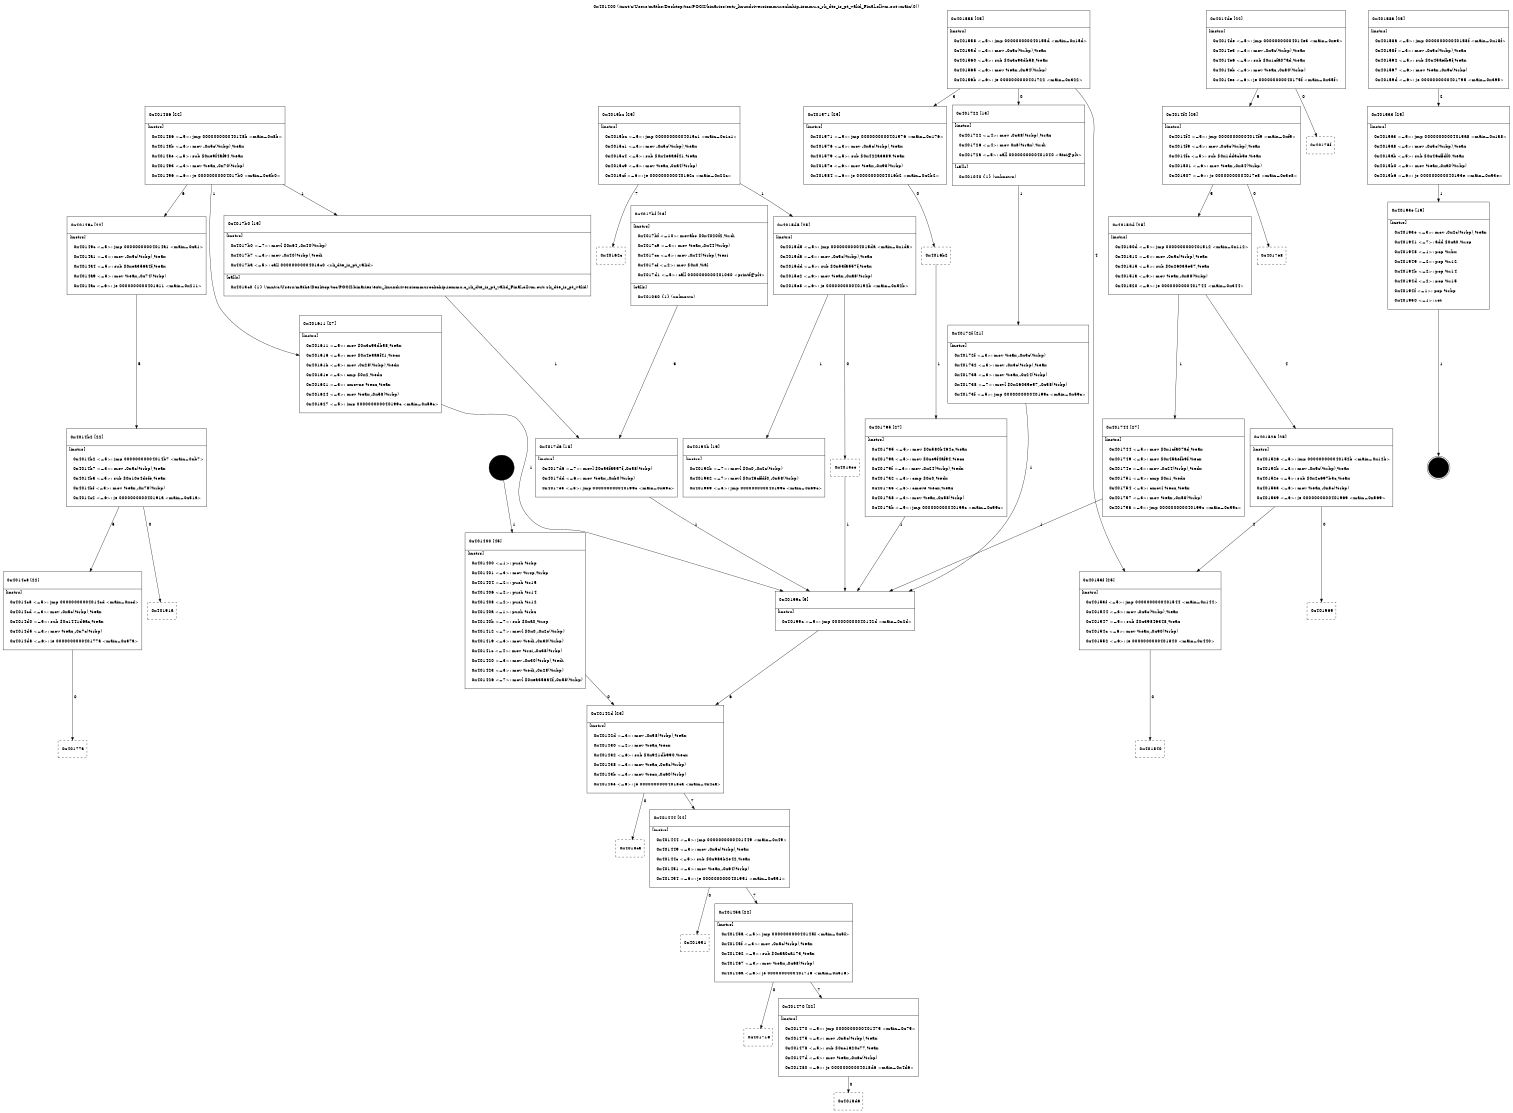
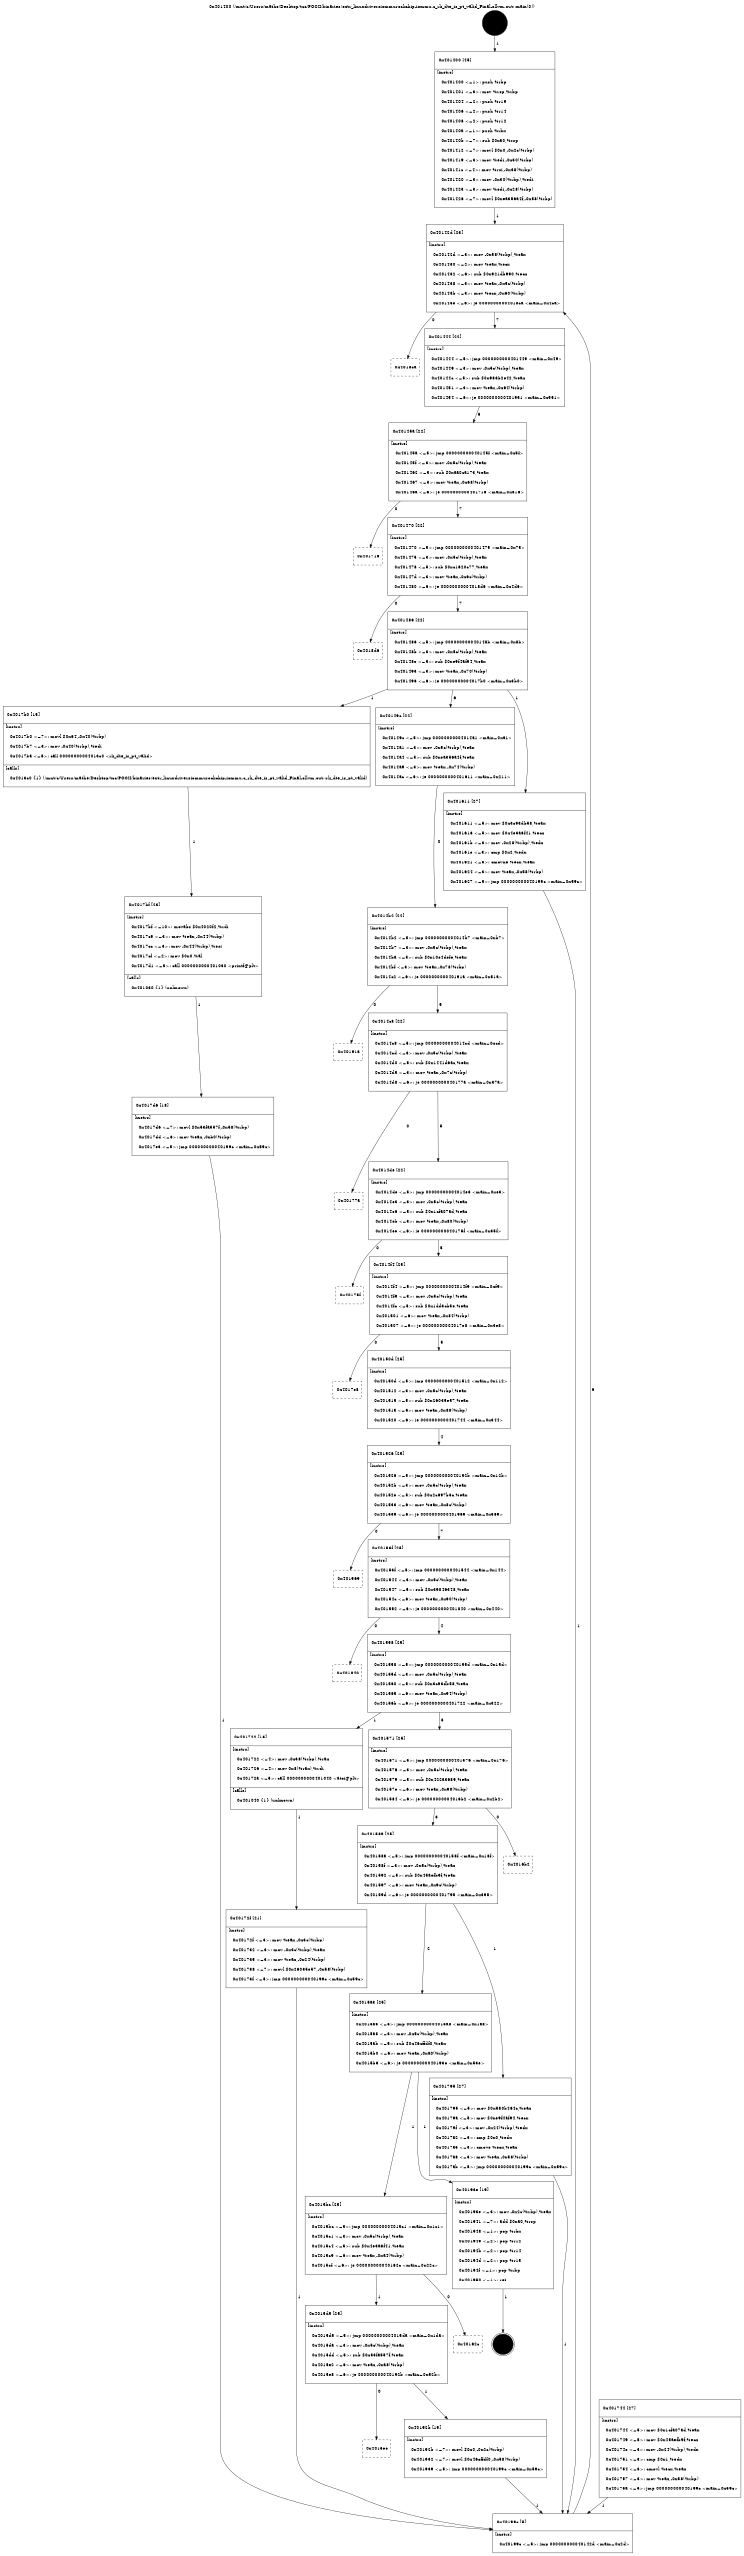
(1021, 97) -> (374, 1720)
(636, 194) -> (448, 2297)
(1094, 329) -> (439, 1624)
(936, 340) -> (492, 1985)
(1177, 355) -> none
(139, 364) -> (439, 842)
(674, 364) -> (199, 1005)
(511, 366) -> (190, 840)
(1253, 525) -> (441, 1531)
(845, 532) -> (523, 2495)
none -> (458, 602)
(608, 697) -> (497, 216)
(754, 896) -> (479, 415)
(695, 943) -> none
none -> (438, 1125)
none -> (434, 1815)
none -> (398, 2132)
